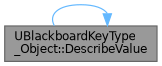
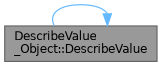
(81, 44) -> (81, 44)
